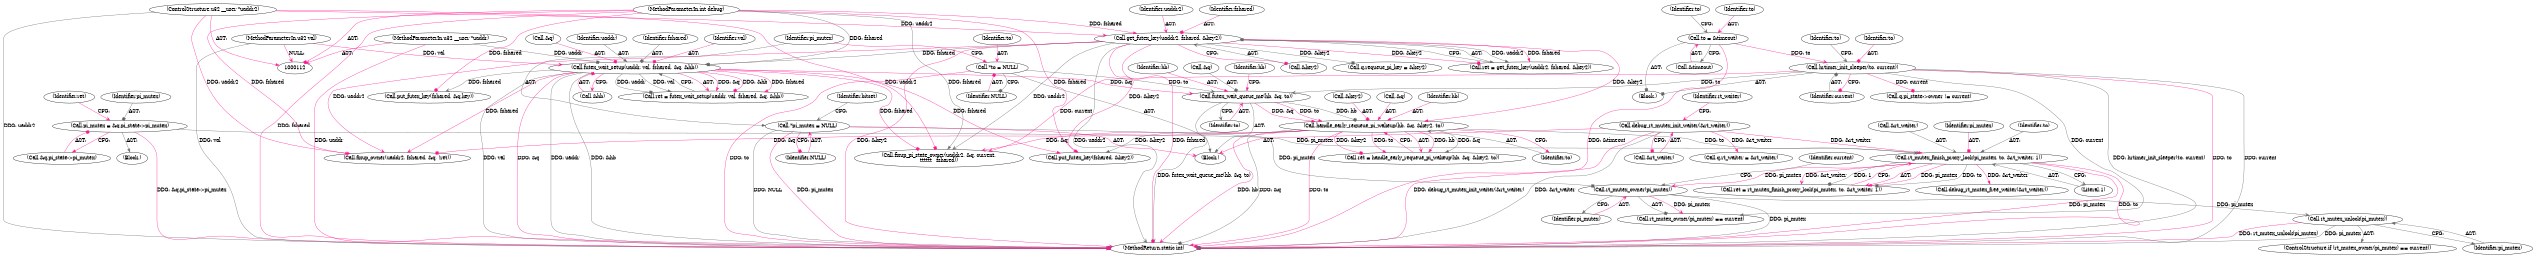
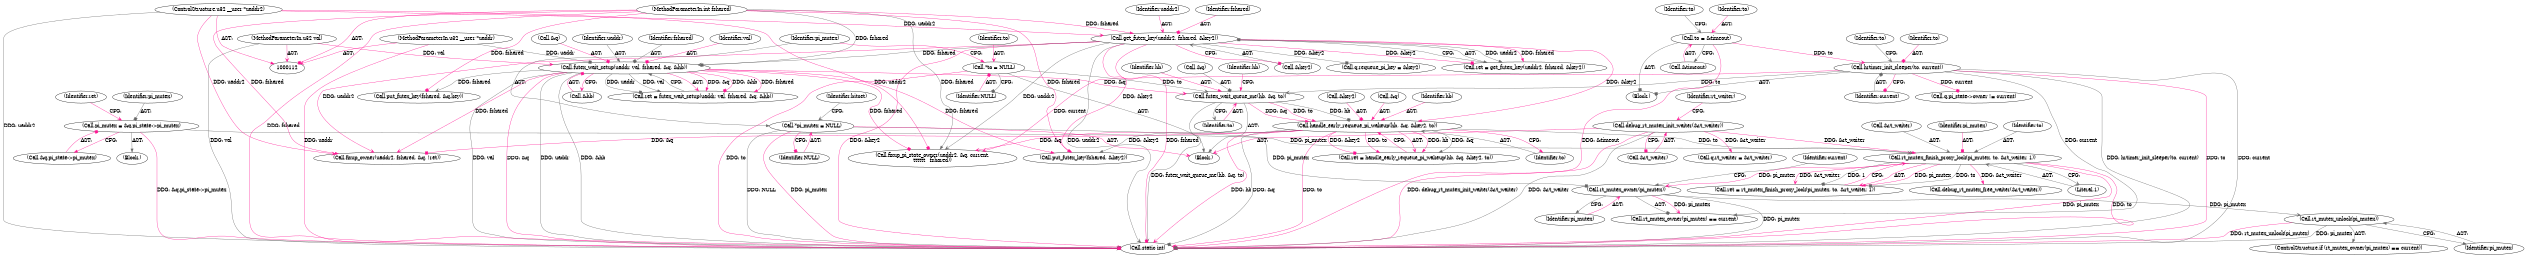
(686, 10) -> (692, 10)
(298, 53) -> (294, 53)
(1154, 249) -> (1147, 249)
